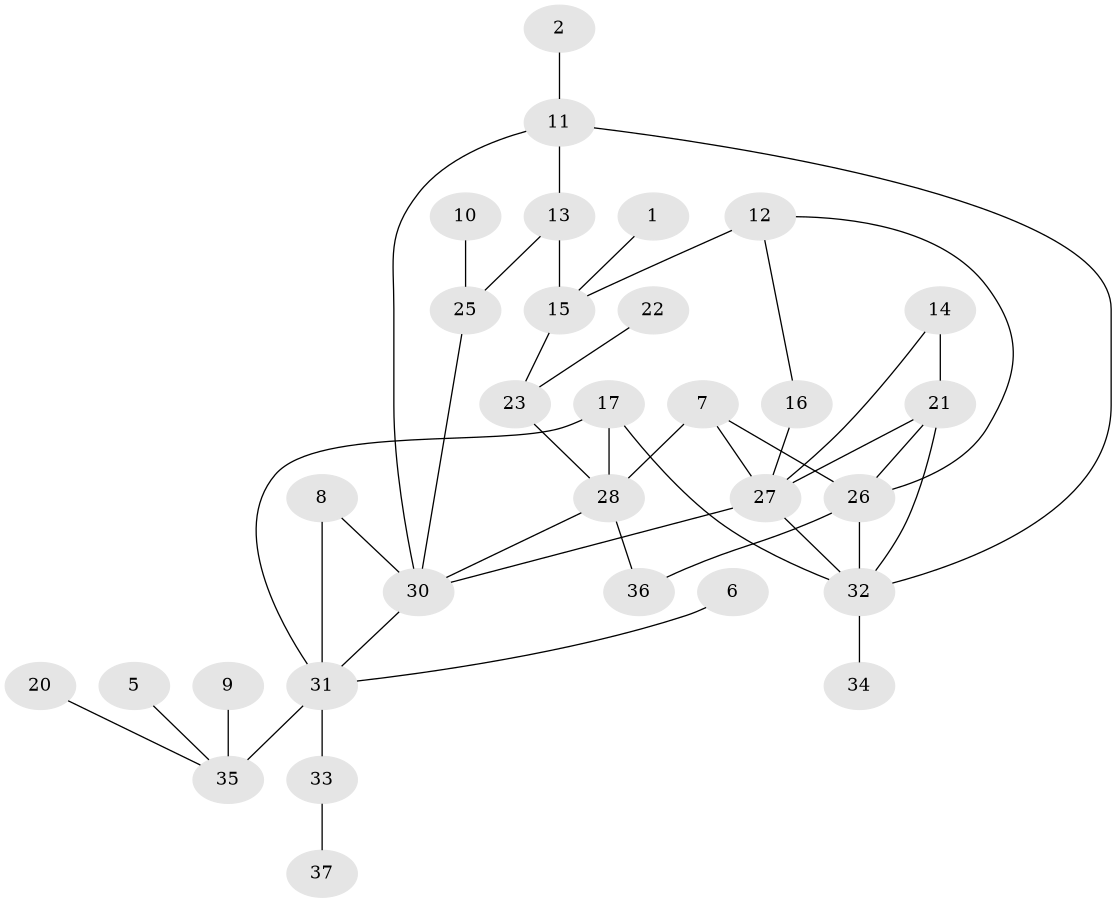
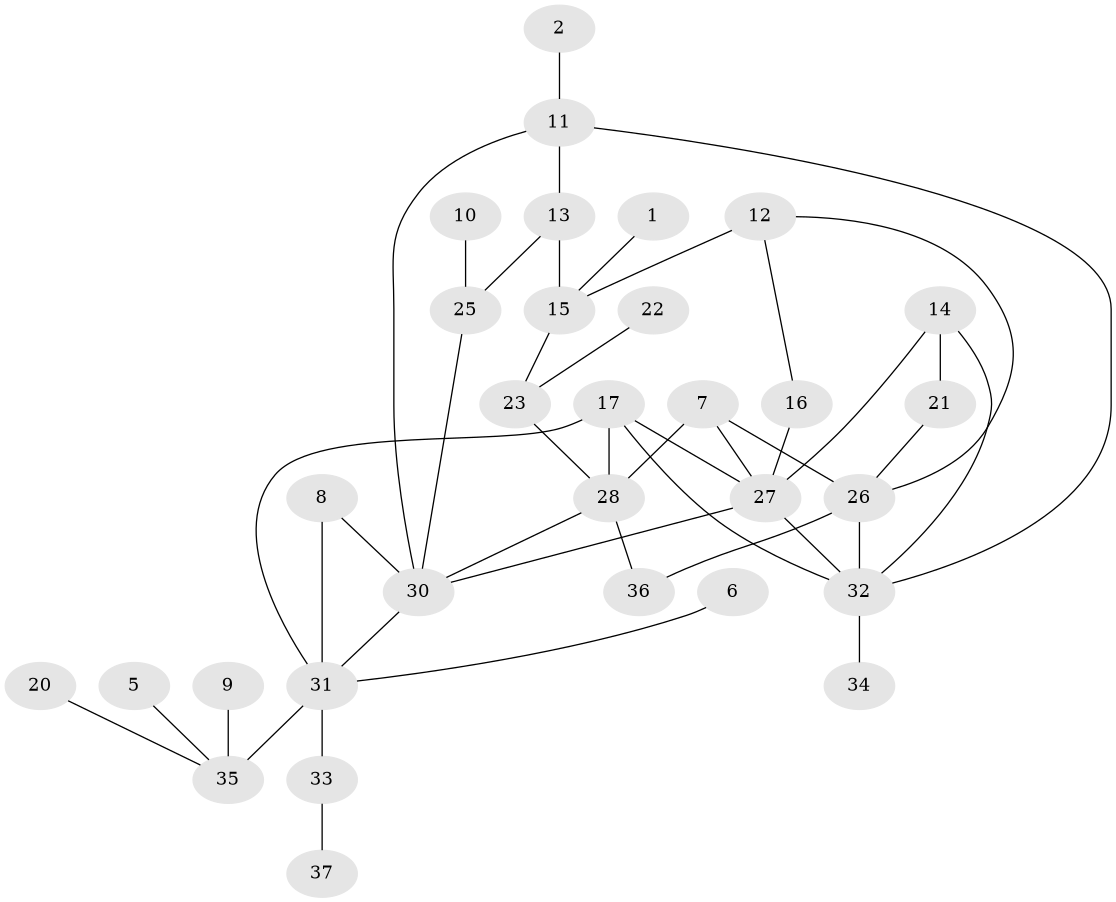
(853, 451) -> (687, 451)
(914, 503) -> (973, 463)
